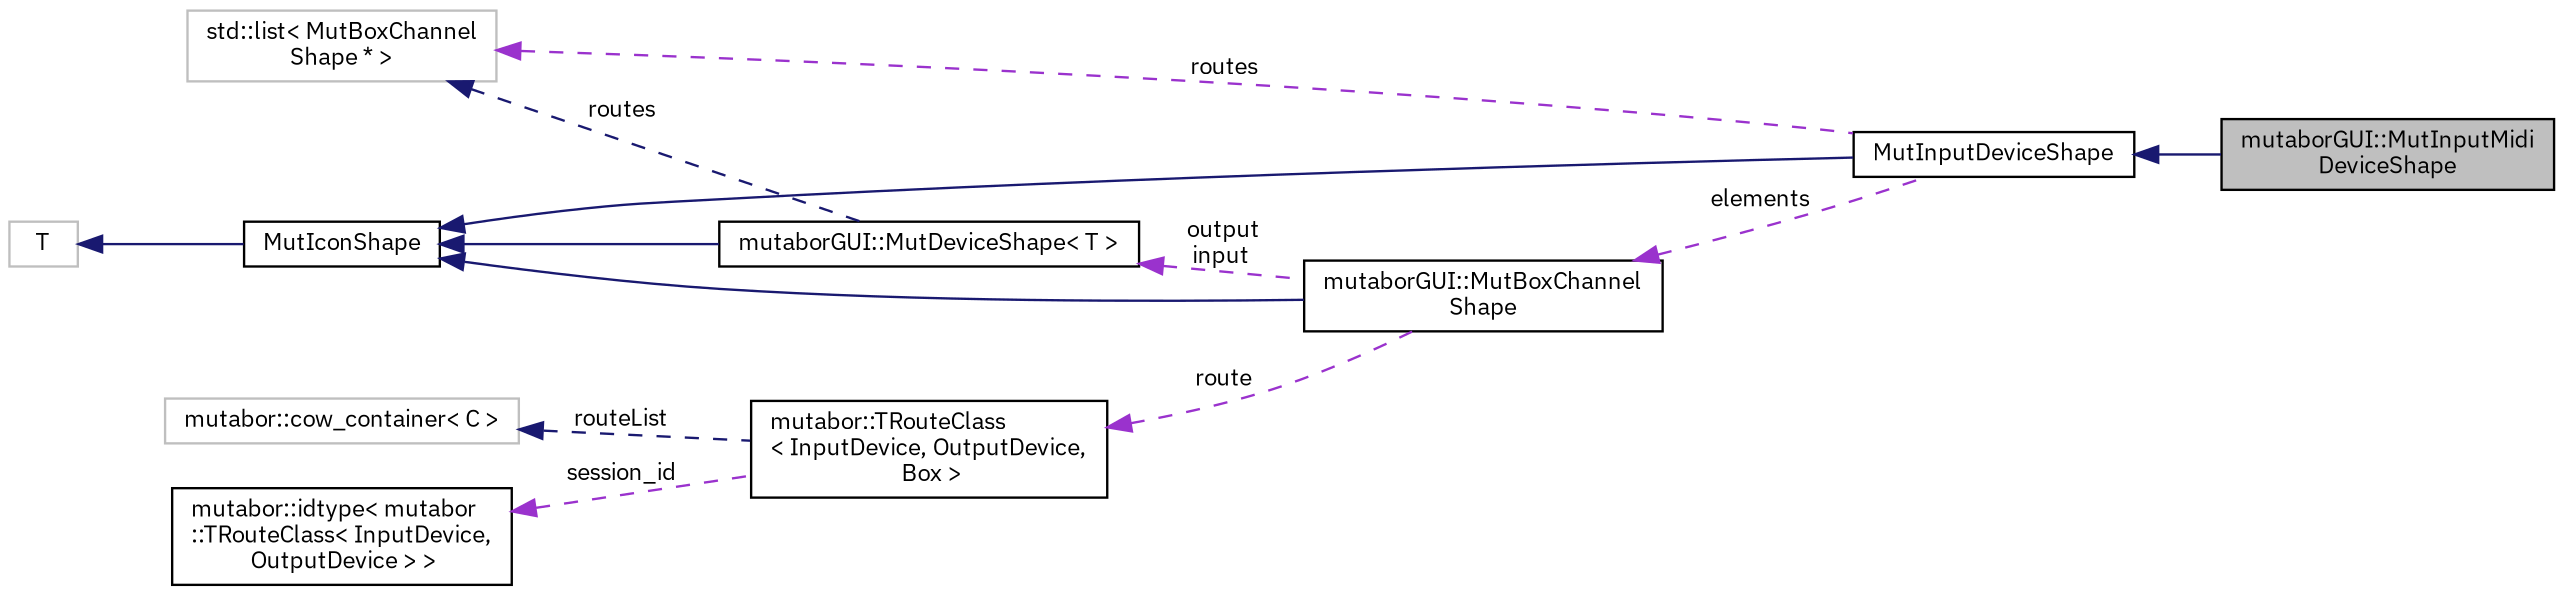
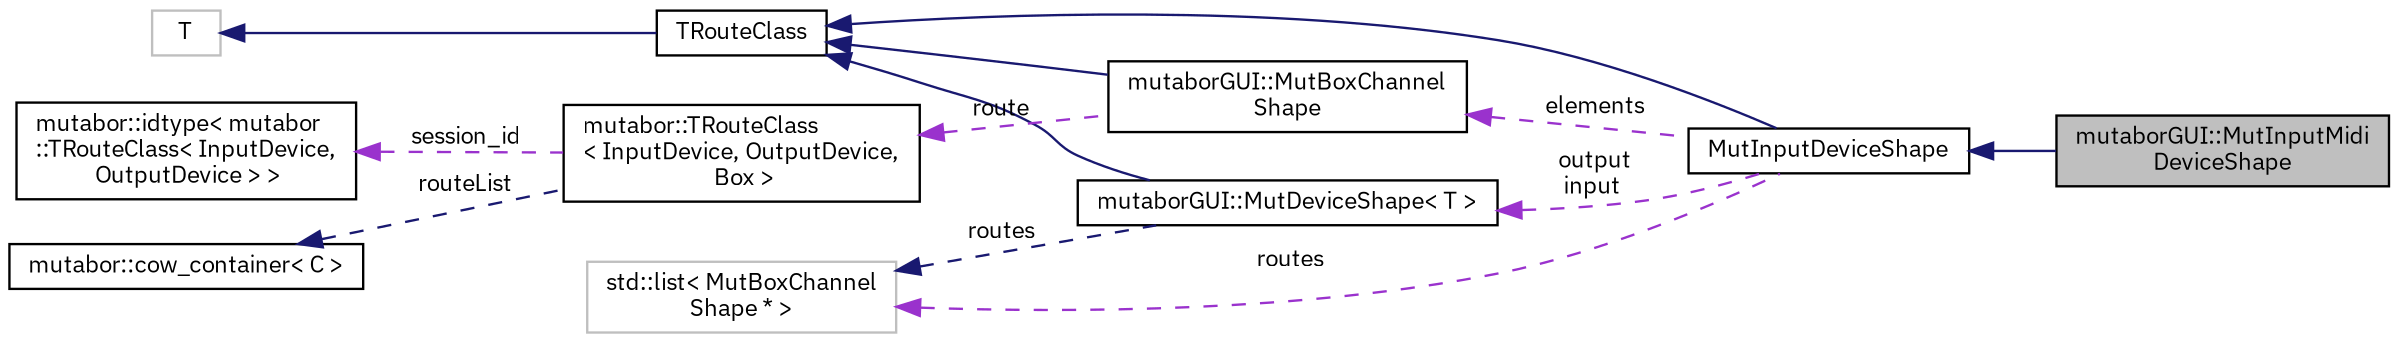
(342, 244) -> (742, 33)
(1233, 273) -> (1643, 201)
(342, 421) -> (186, 266)
